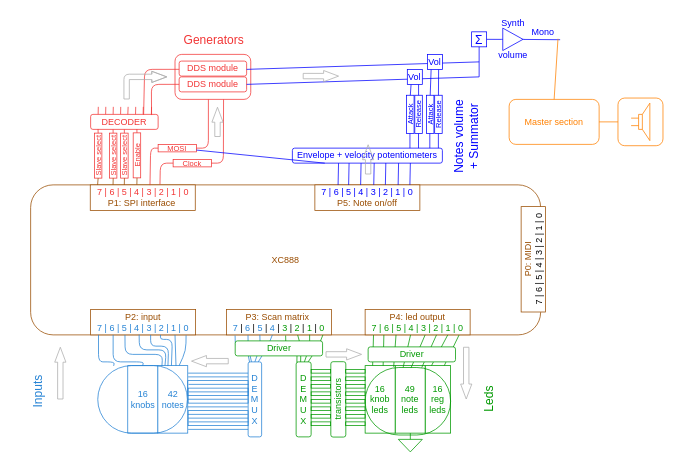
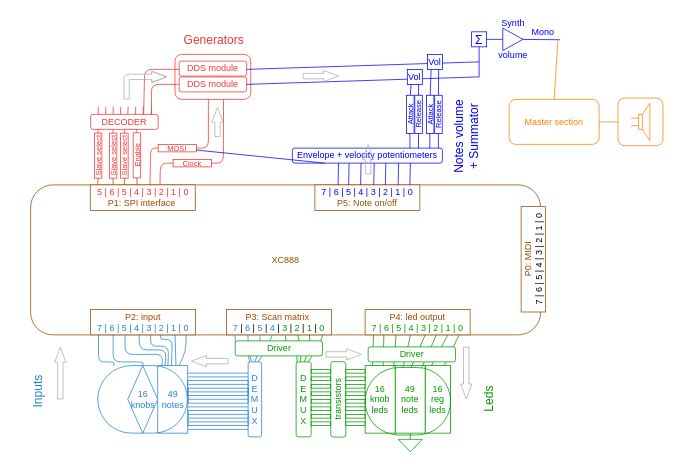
(143, 198) -> (143, 198)
(143, 399) -> (143, 399)
(173, 399) -> (173, 399)
